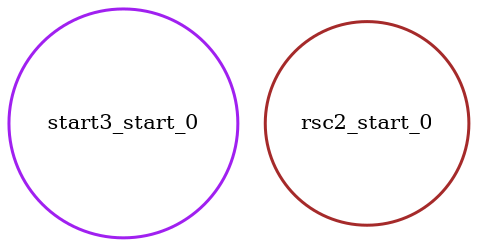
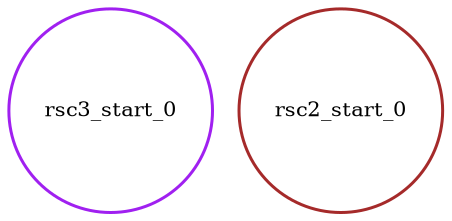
(123, 123) -> (111, 111)
